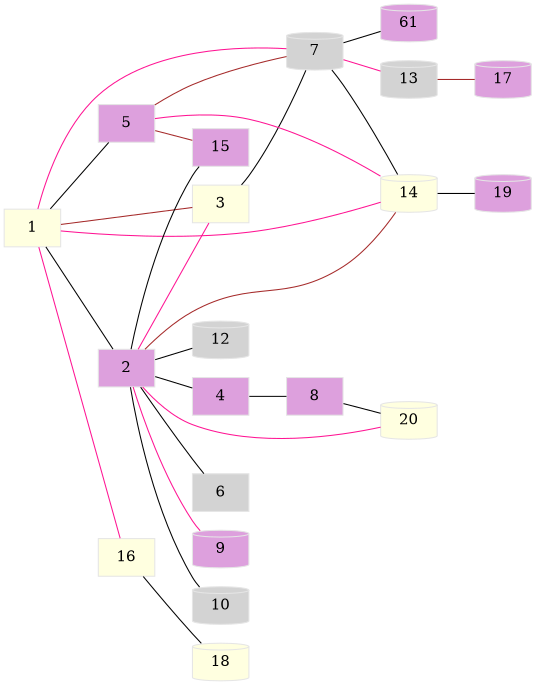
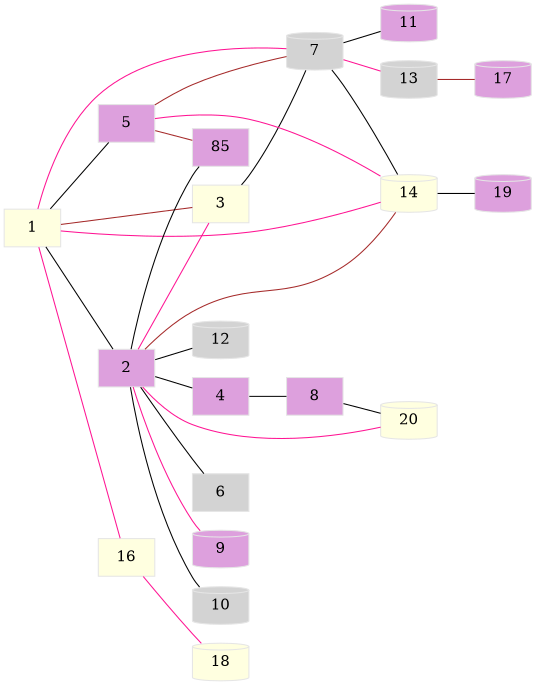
(409, 23) -> (409, 23)
(221, 147) -> (221, 147)
(172, 610) -> (172, 610)
